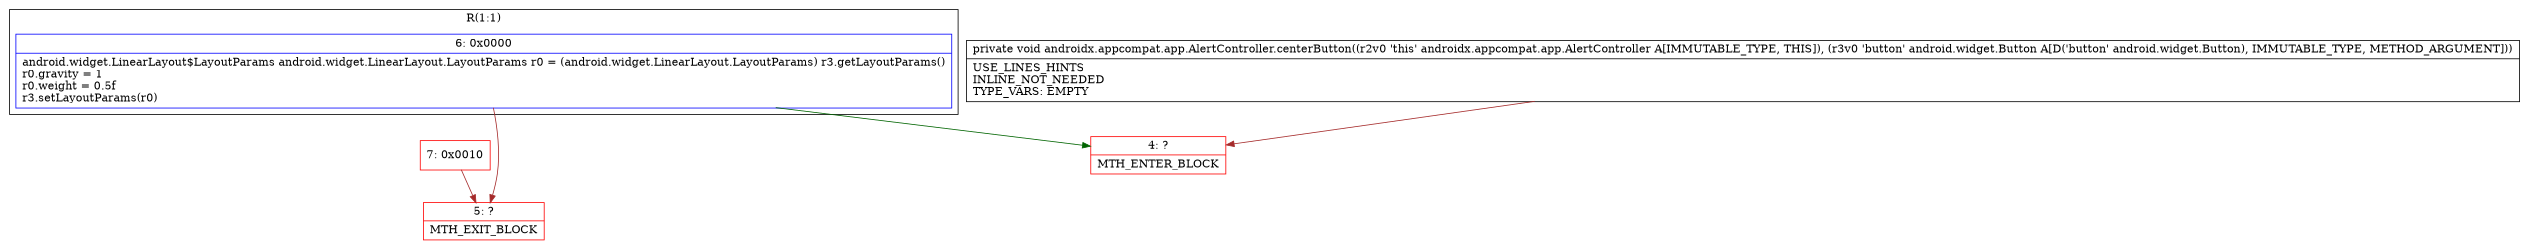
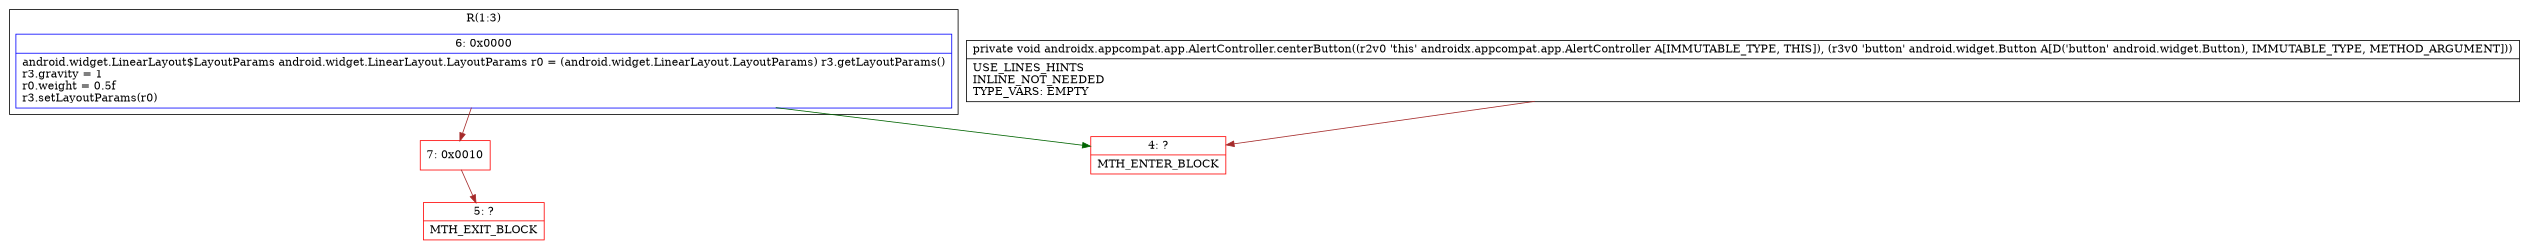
(484, 19) -> (484, 19)
(63, 74) -> (63, 74)
(499, 152) -> (467, 120)
